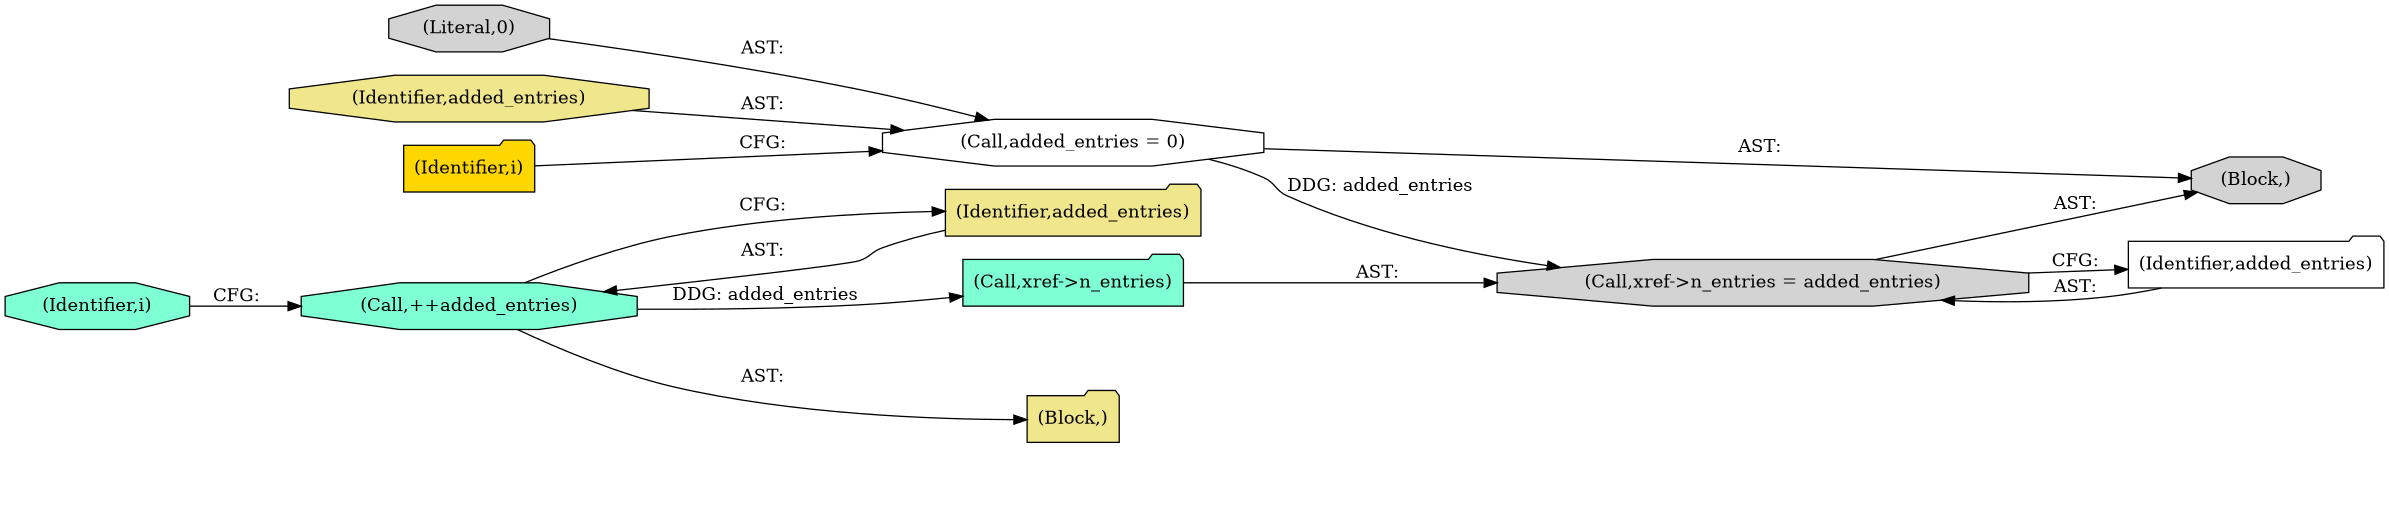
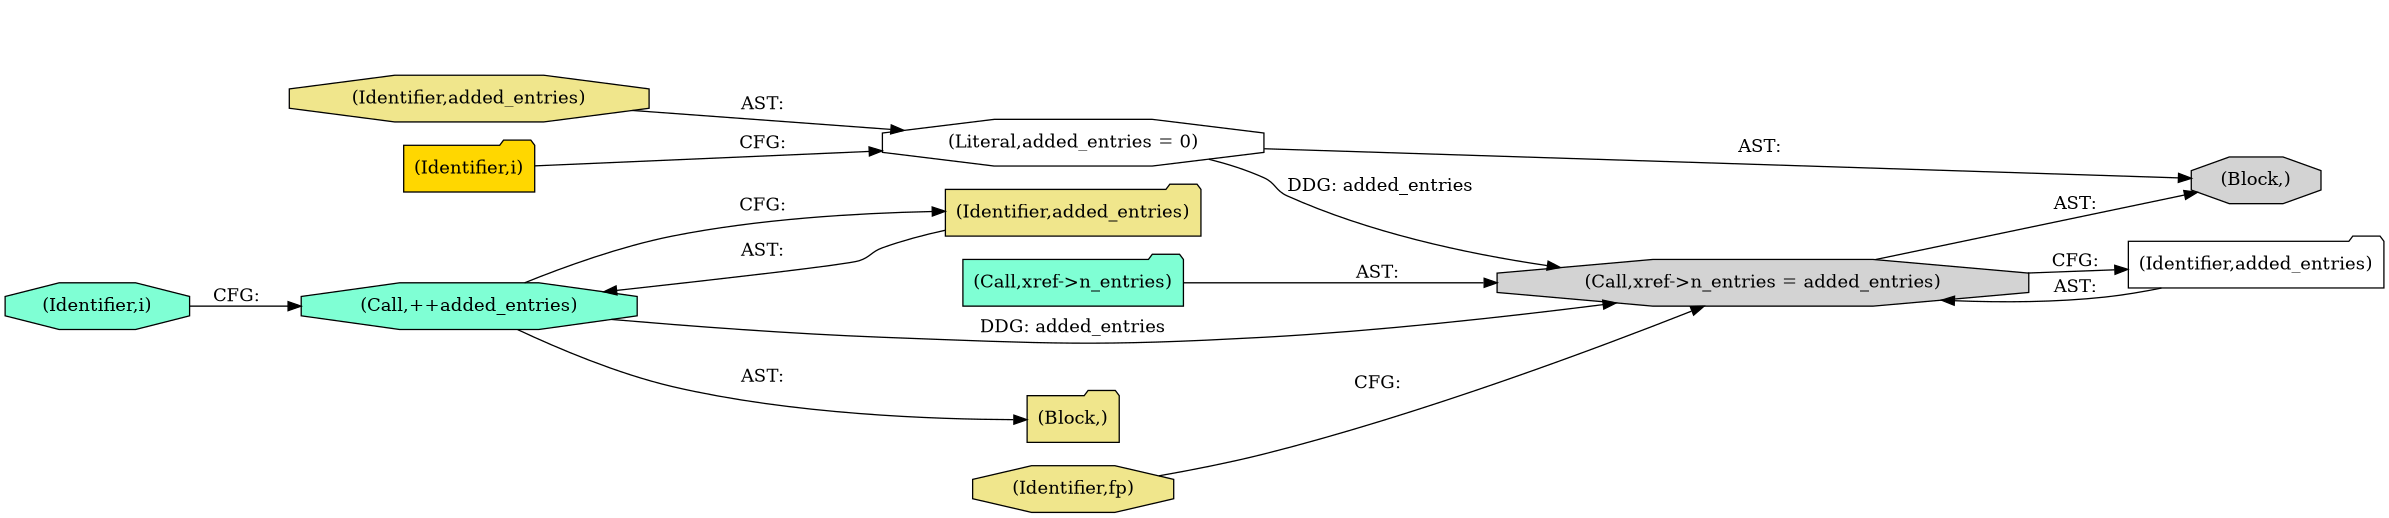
(469, 29) -> none
(1073, 143) -> (1073, 143)
(794, 307) -> (1108, 343)
none -> (1073, 489)
